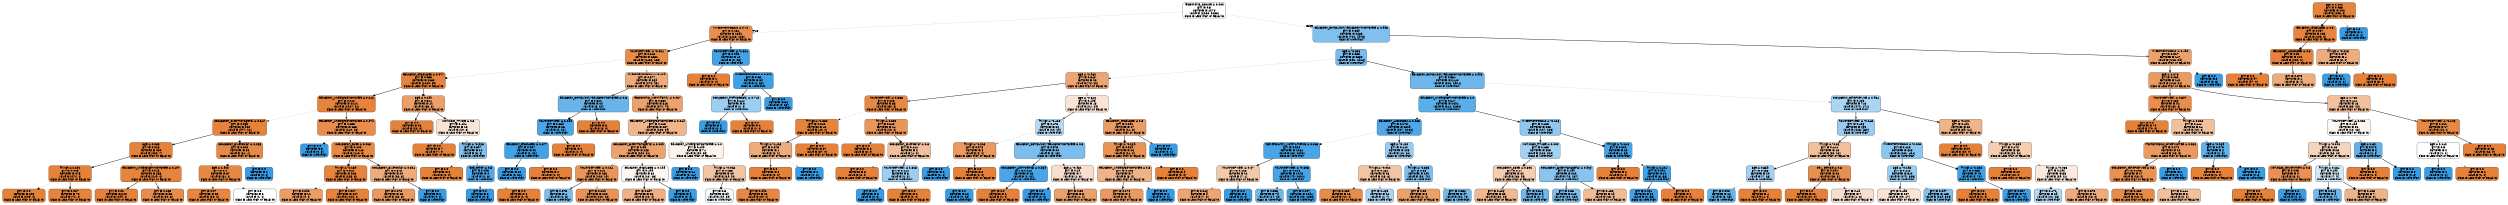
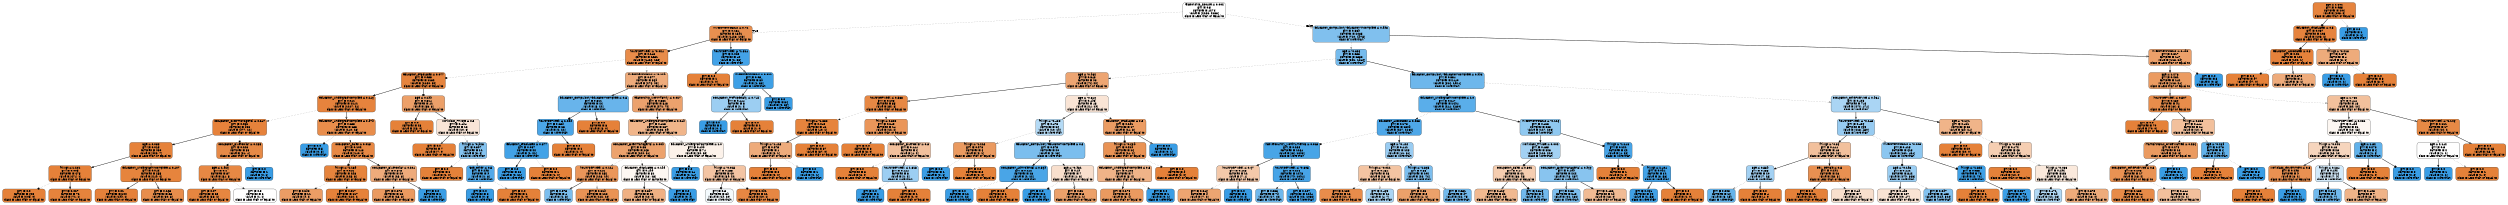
(2258, 99) -> (2258, 99)
(1971, 174) -> (1971, 174)
(645, 180) -> (645, 180)
